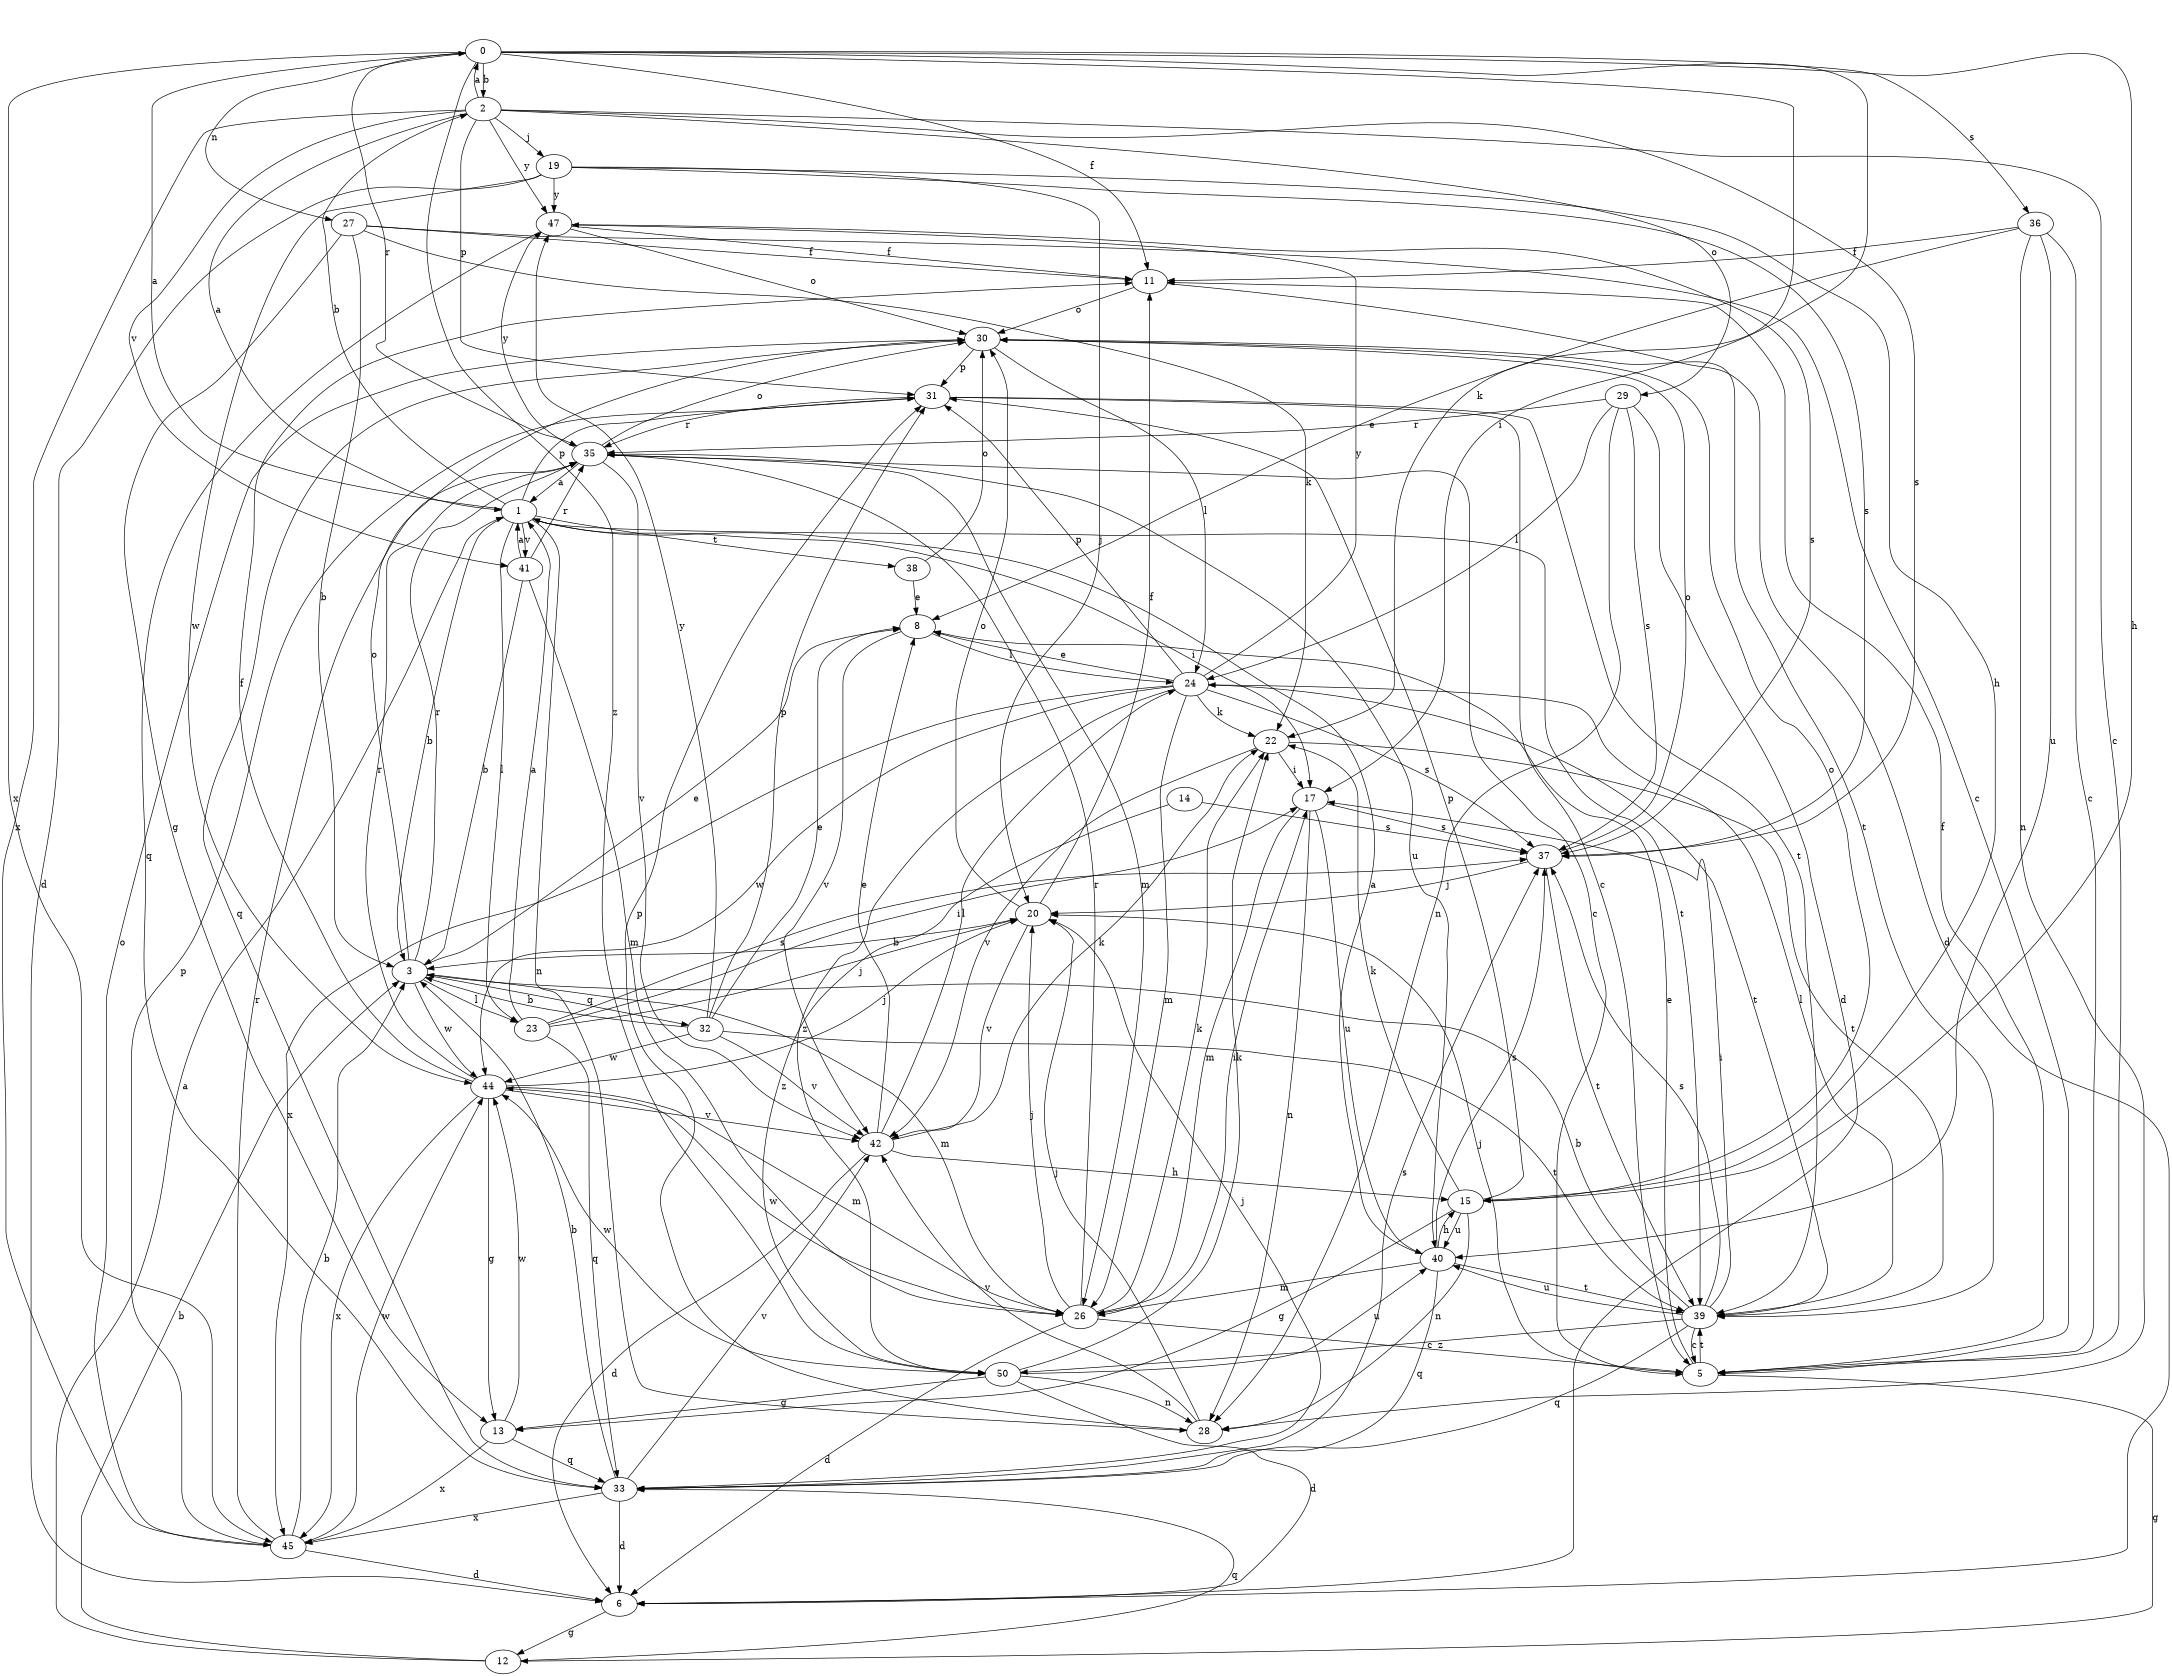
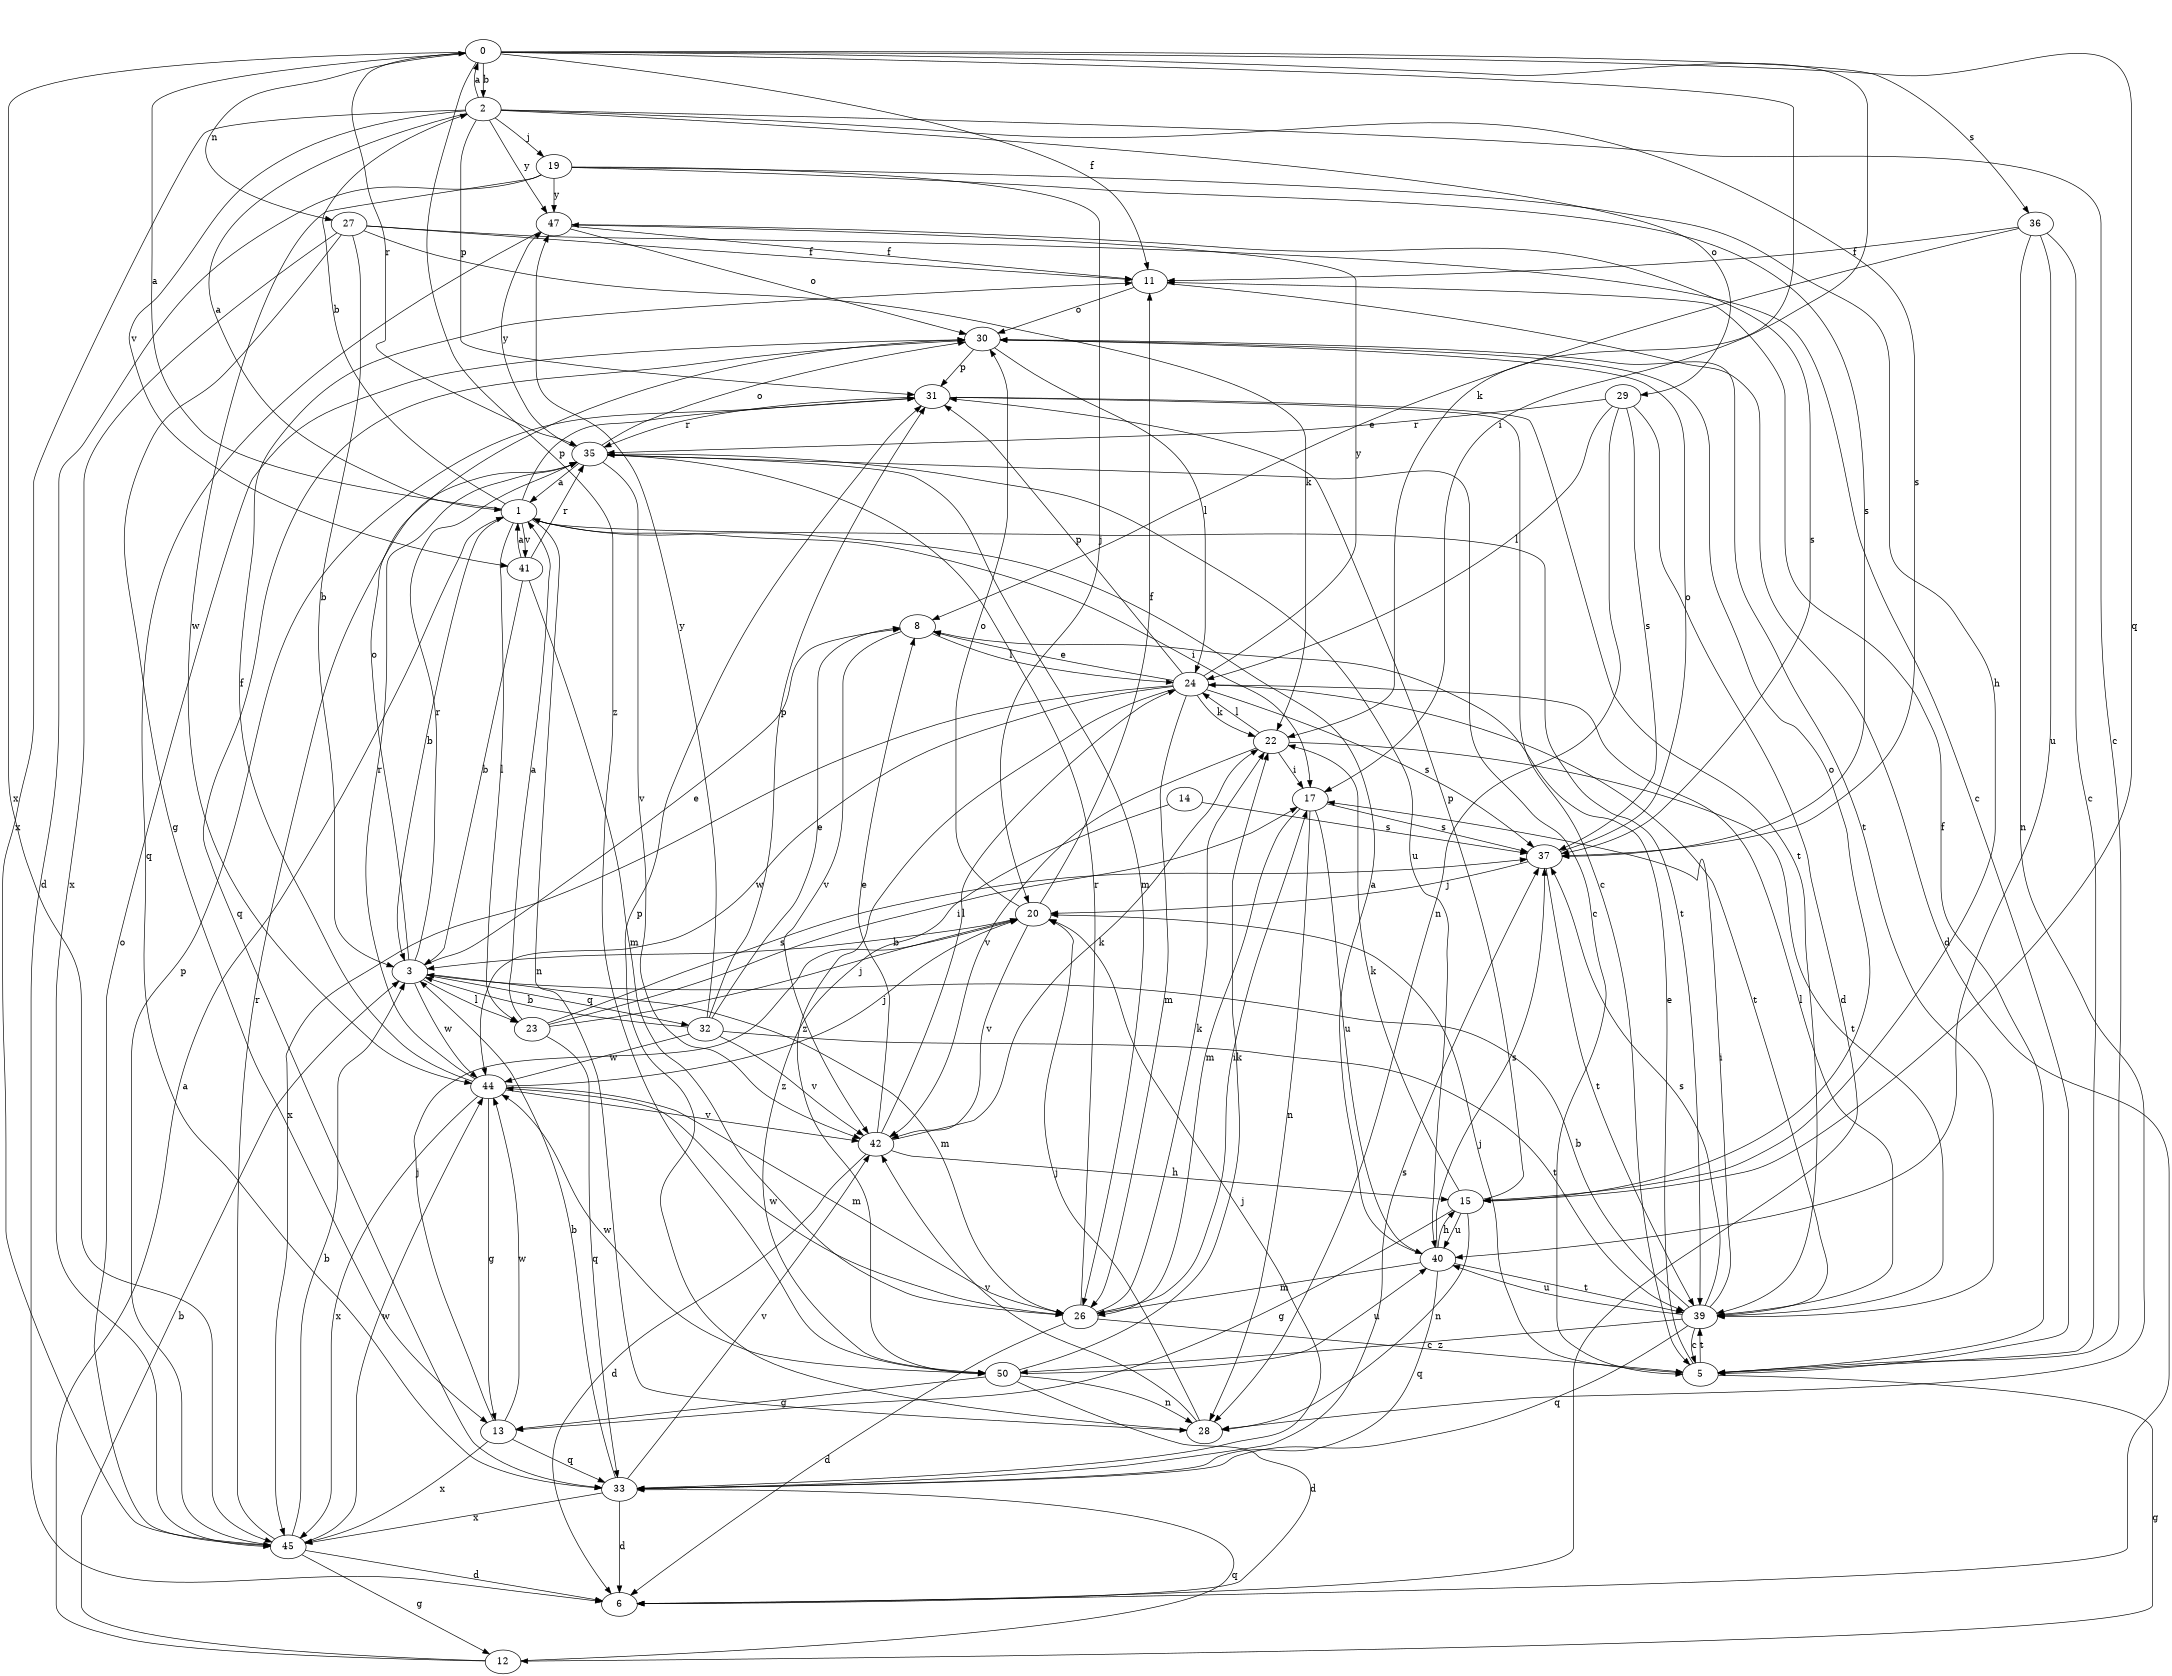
(912, 569) -> none
(2135, 627) -> (2135, 627)
none -> (1234, 715)
none -> (68, 889)
(1031, 1123) -> (568, 1058)
(564, 1632) -> (393, 1603)
